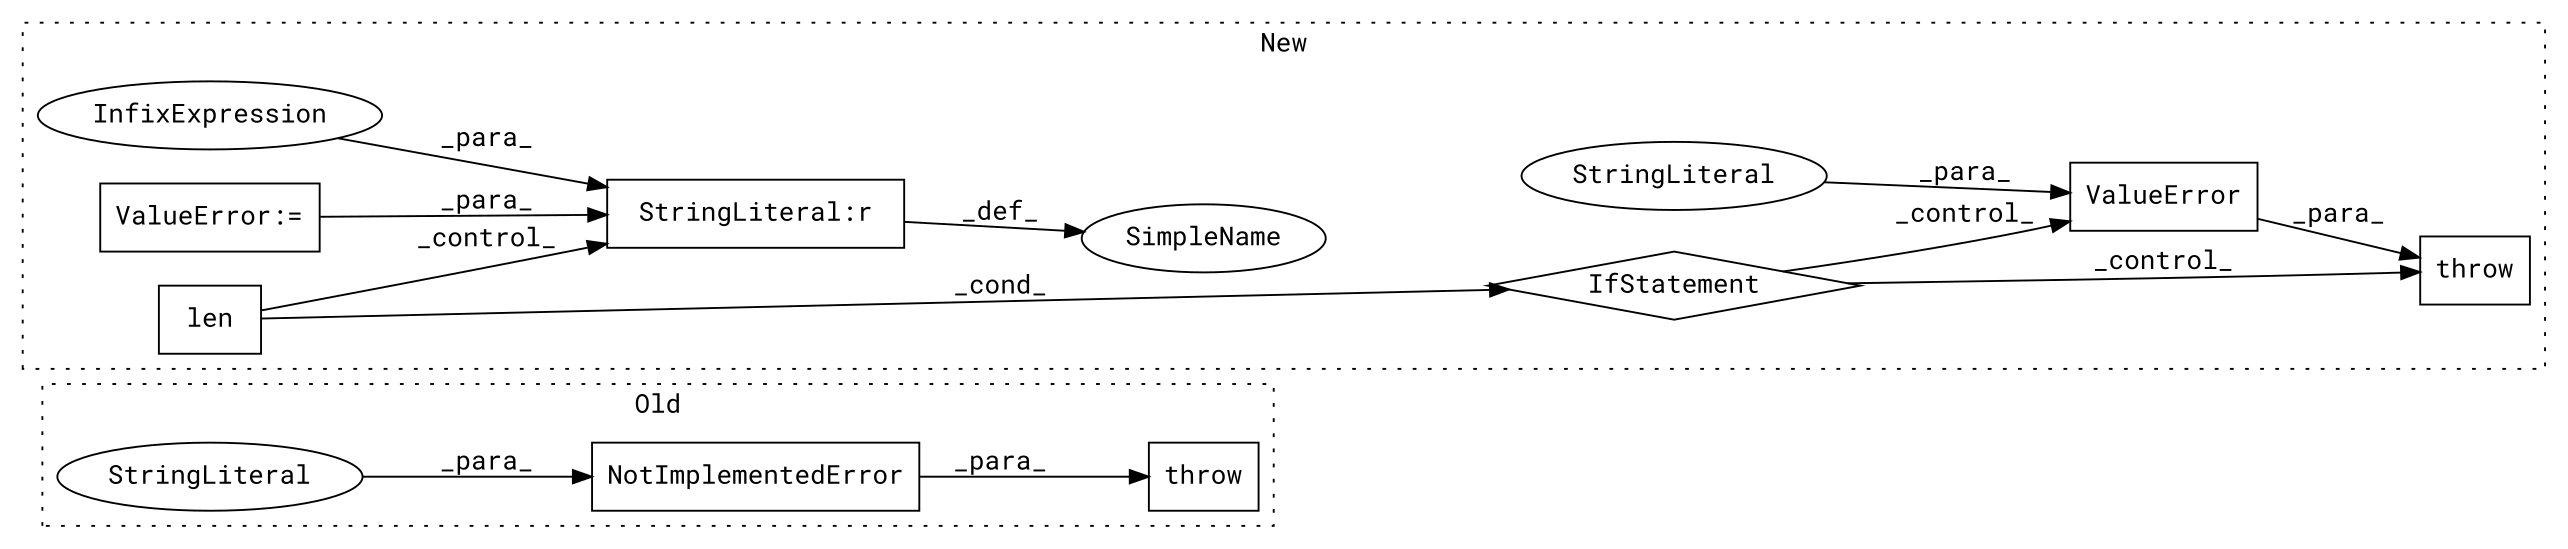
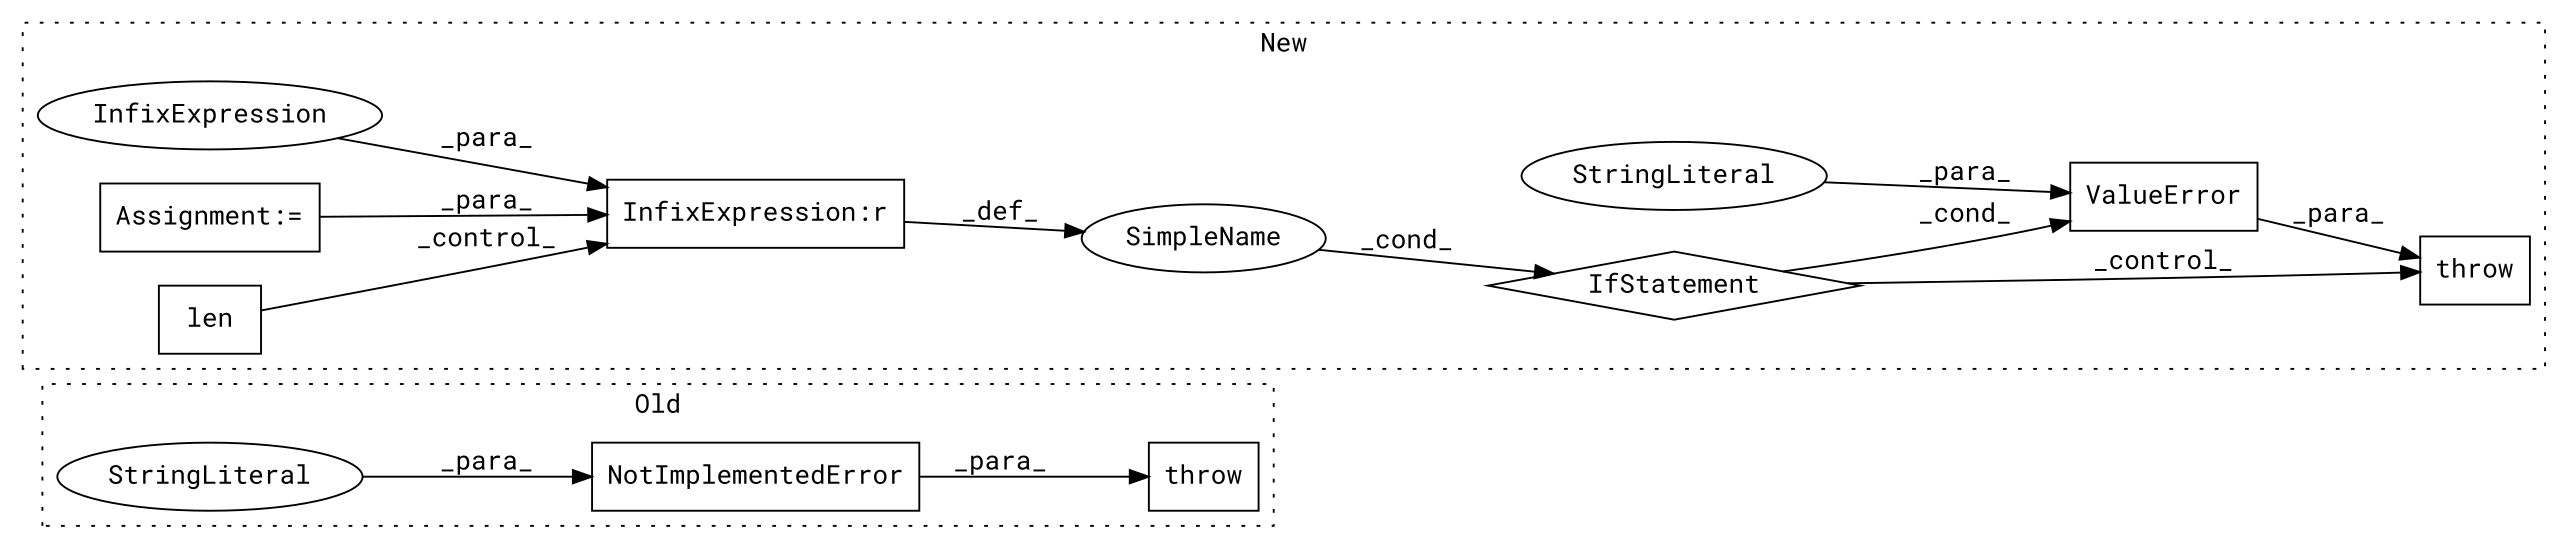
(756, 214) -> (756, 214)
(1965, 215) -> (1965, 215)
(210, 218) -> (210, 218)
(876, 304) -> (1427, 261)
